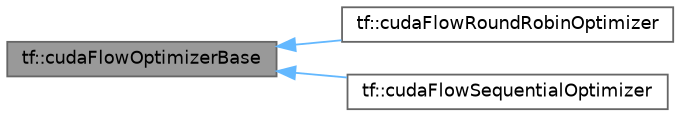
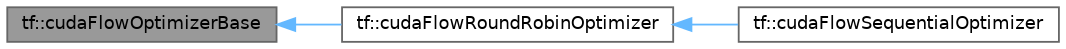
(321, 75) -> (715, 25)
